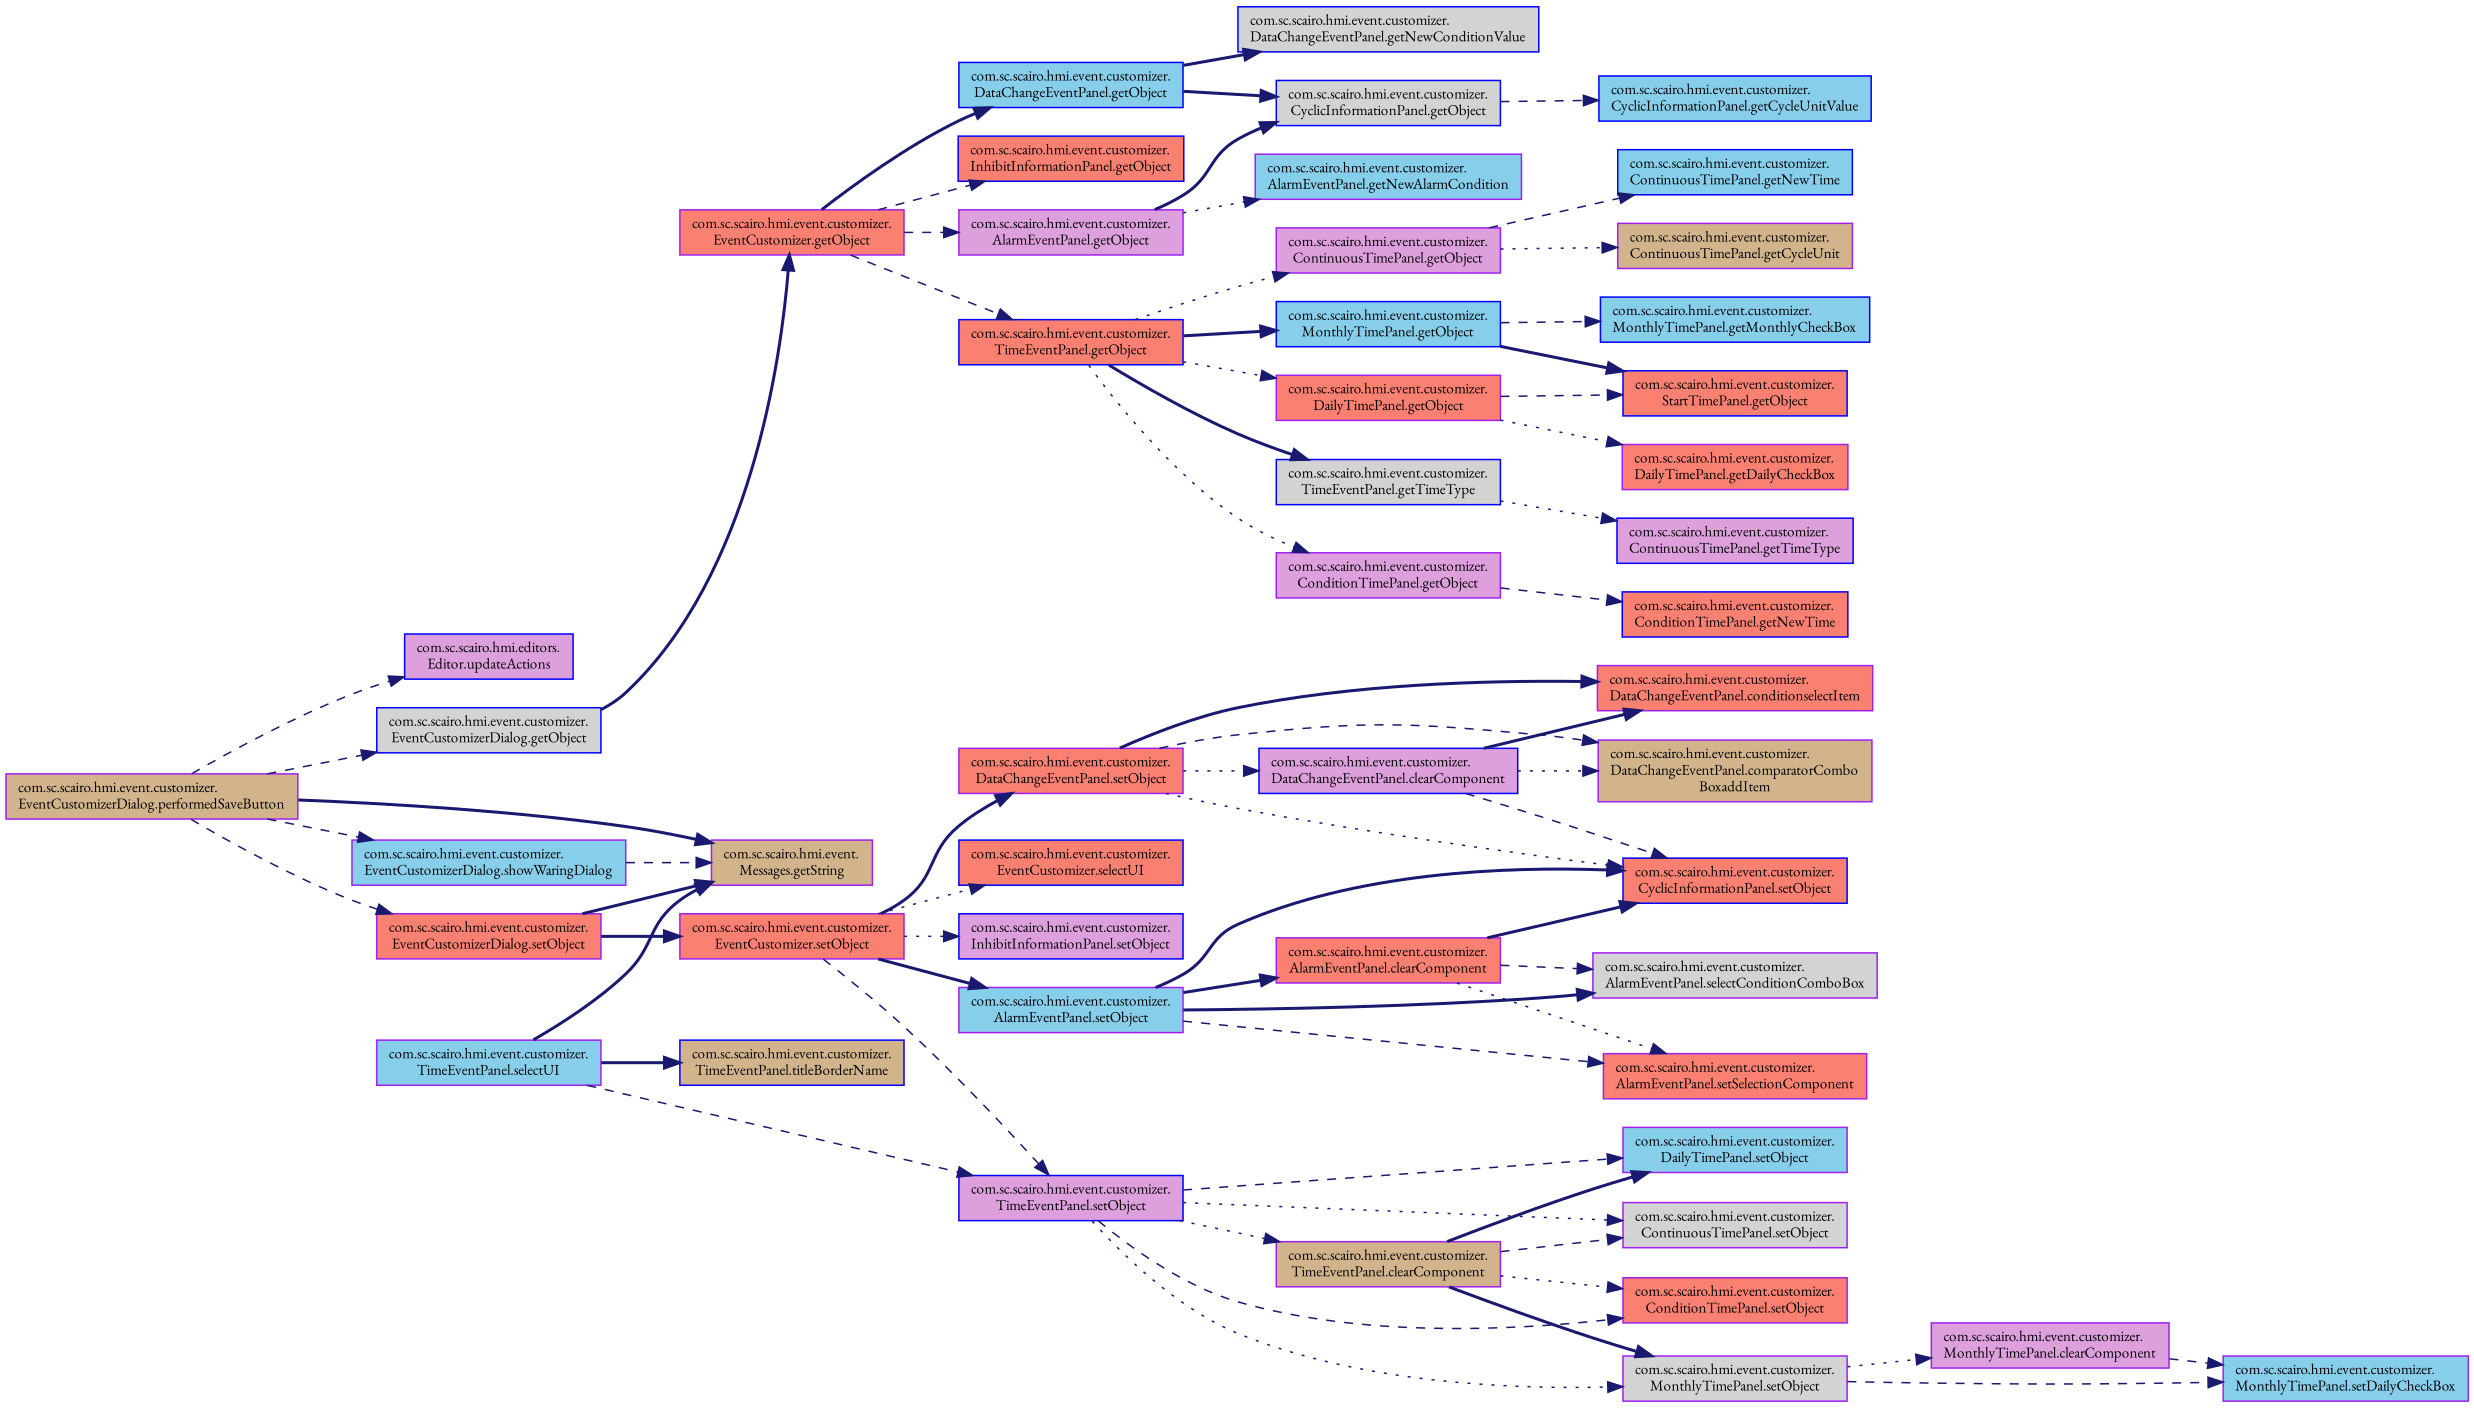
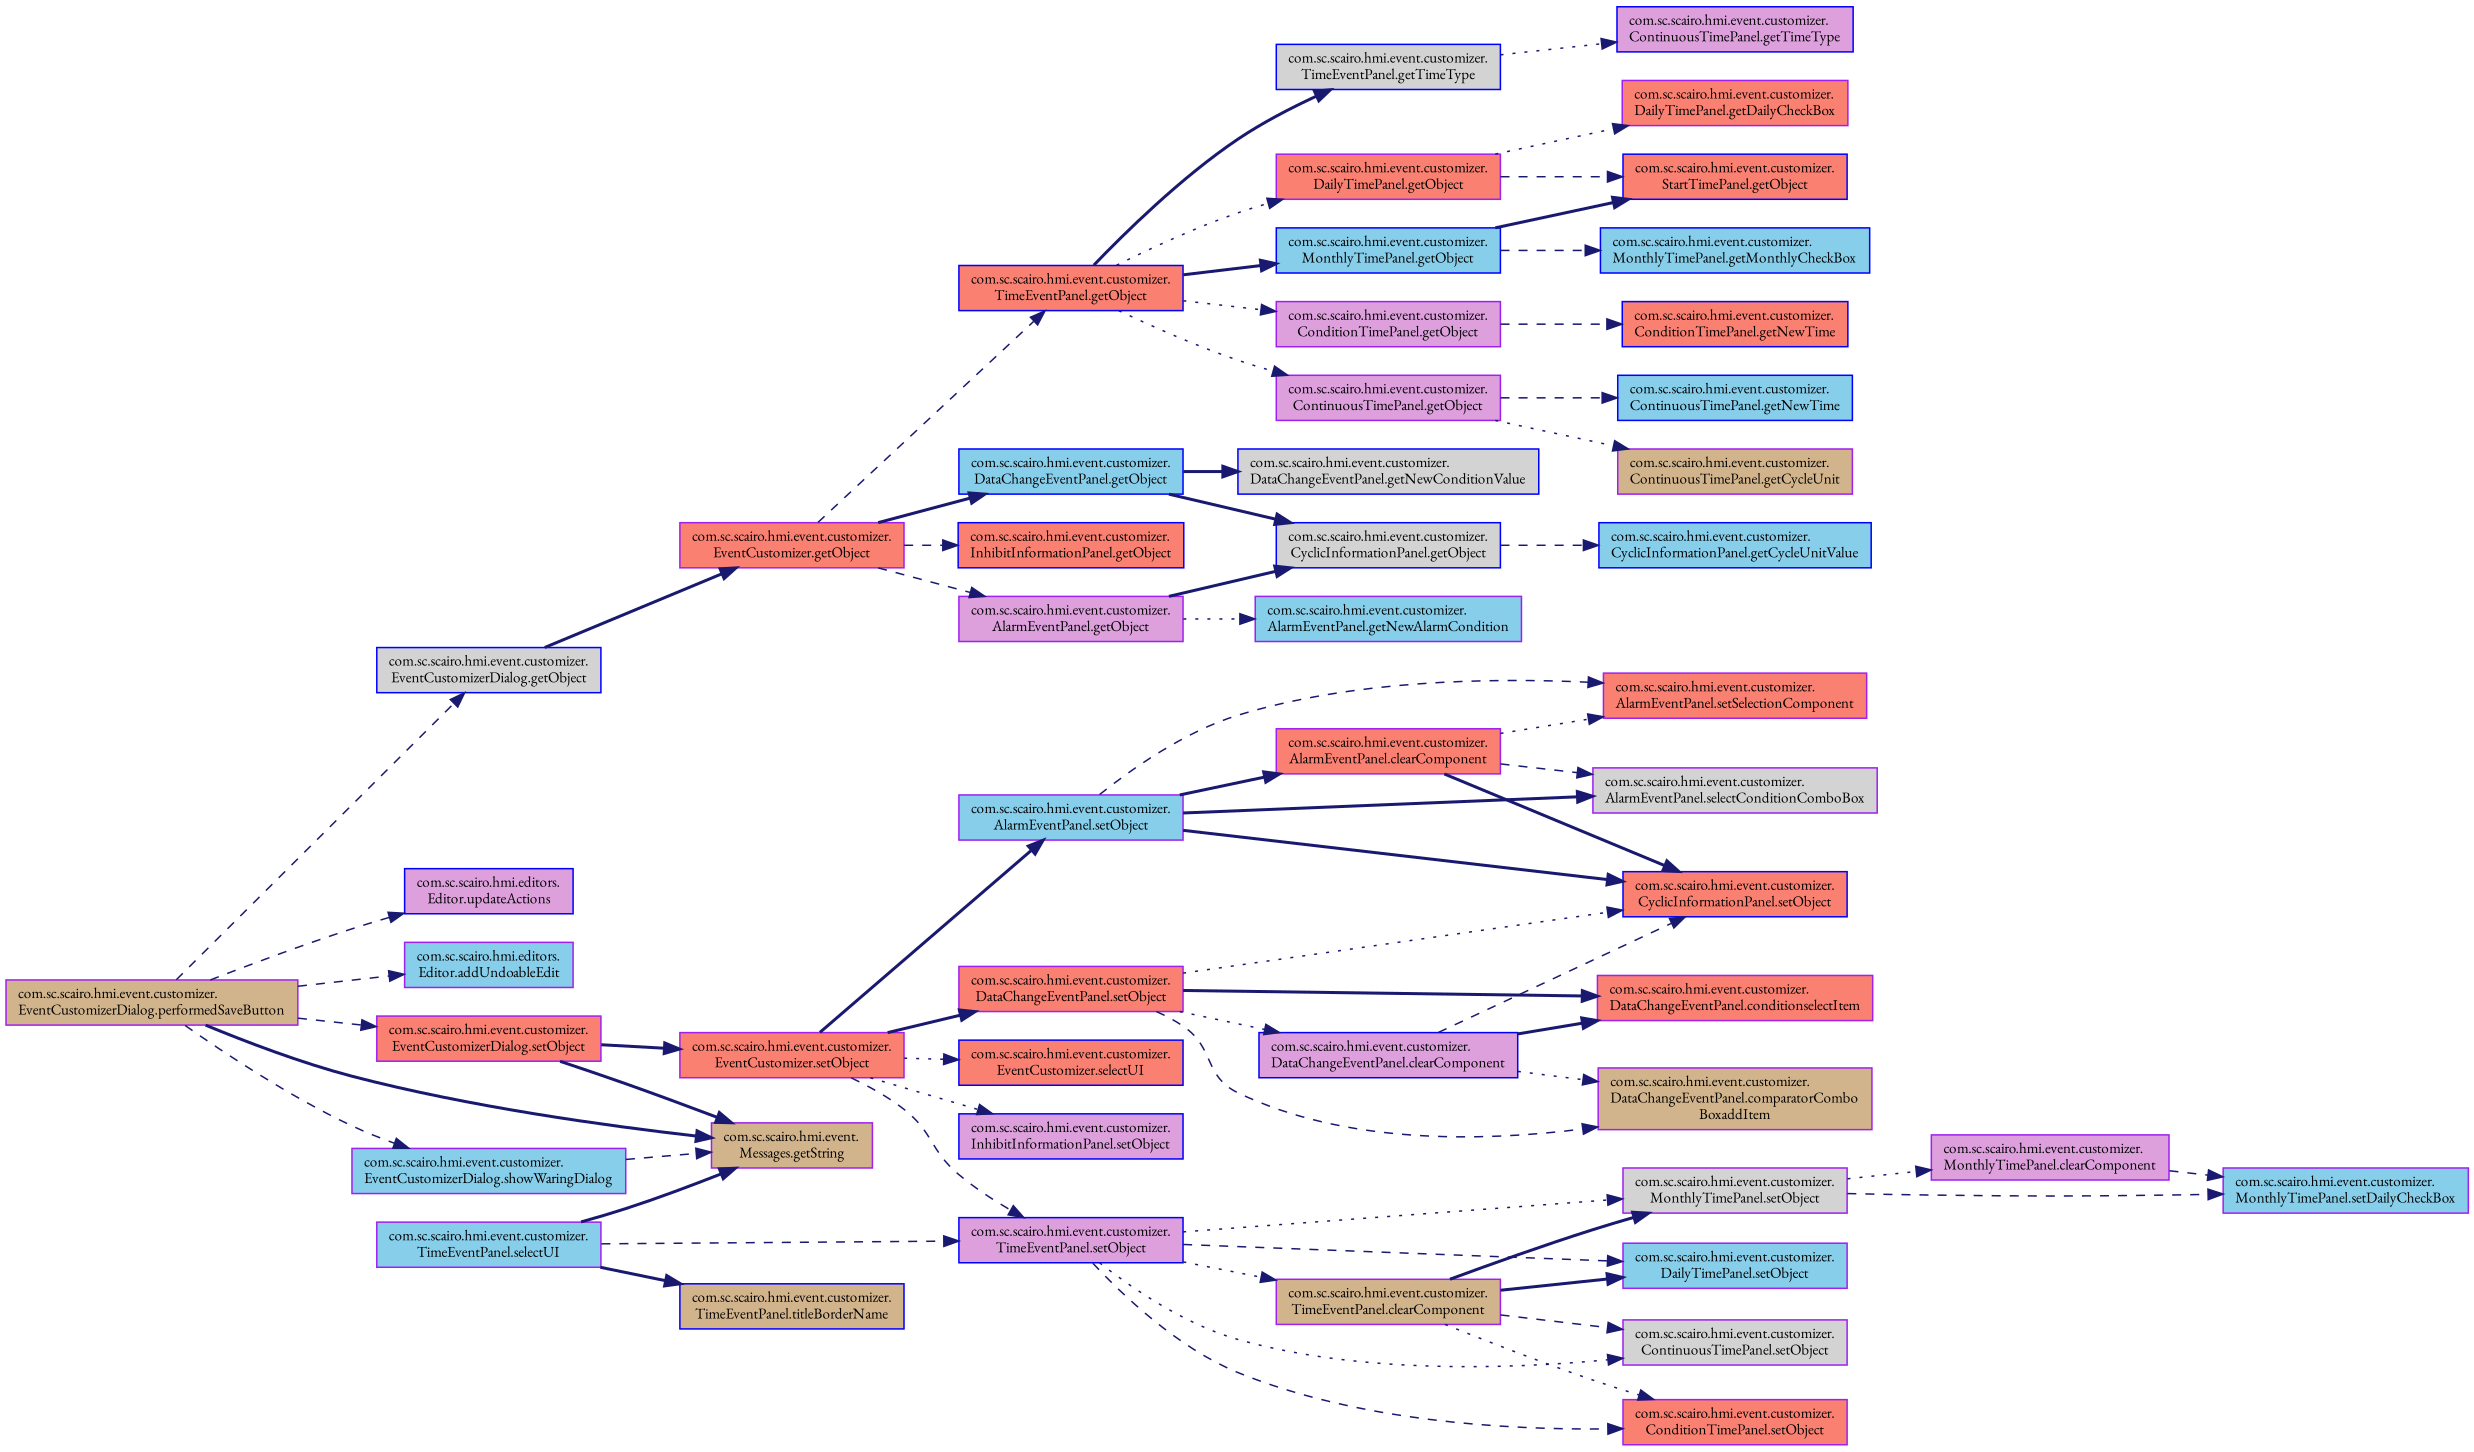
none -> (489, 965)
